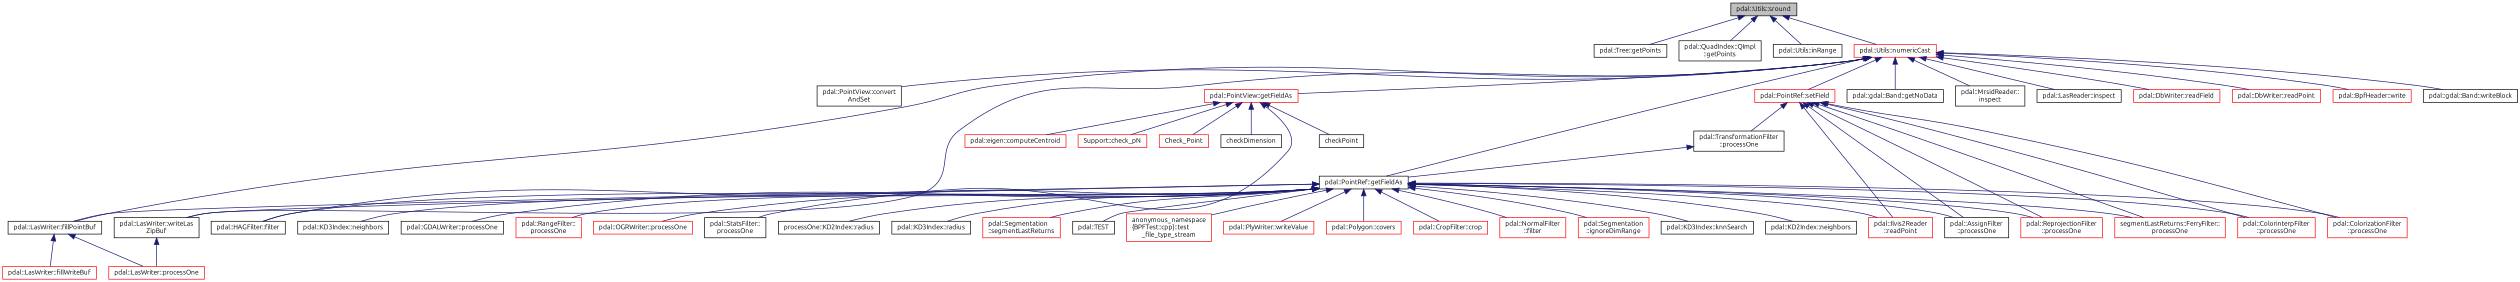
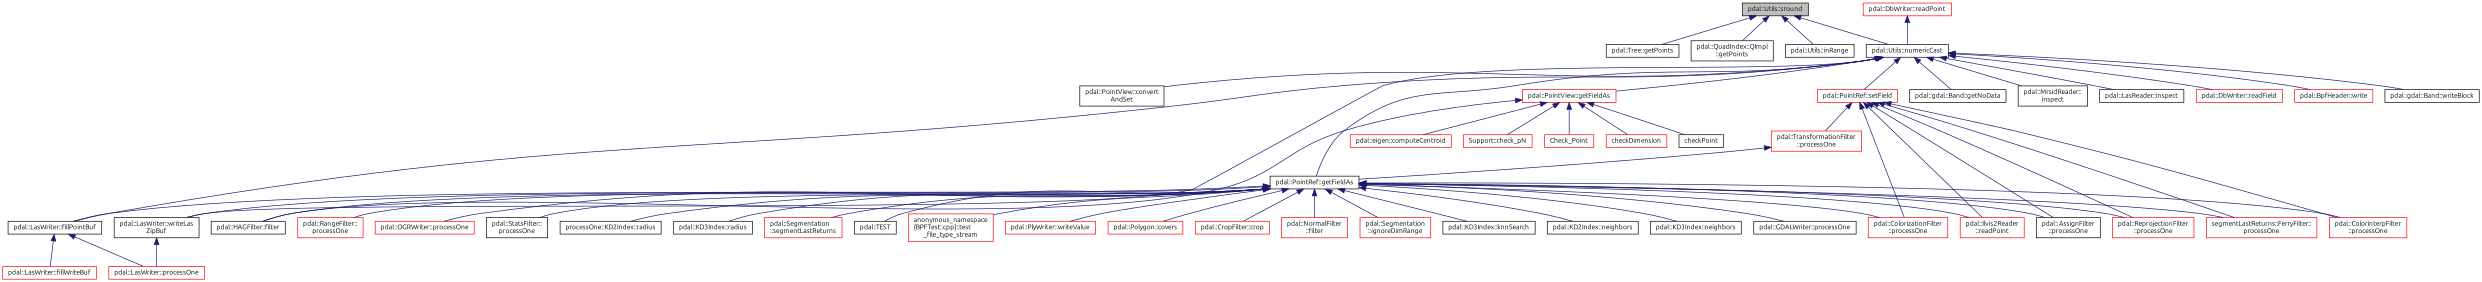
(1895, 51) -> (1907, 51)
(2096, 69) -> (1907, 34)
(1251, 141) -> (1637, 141)
(1739, 141) -> (1816, 141)
